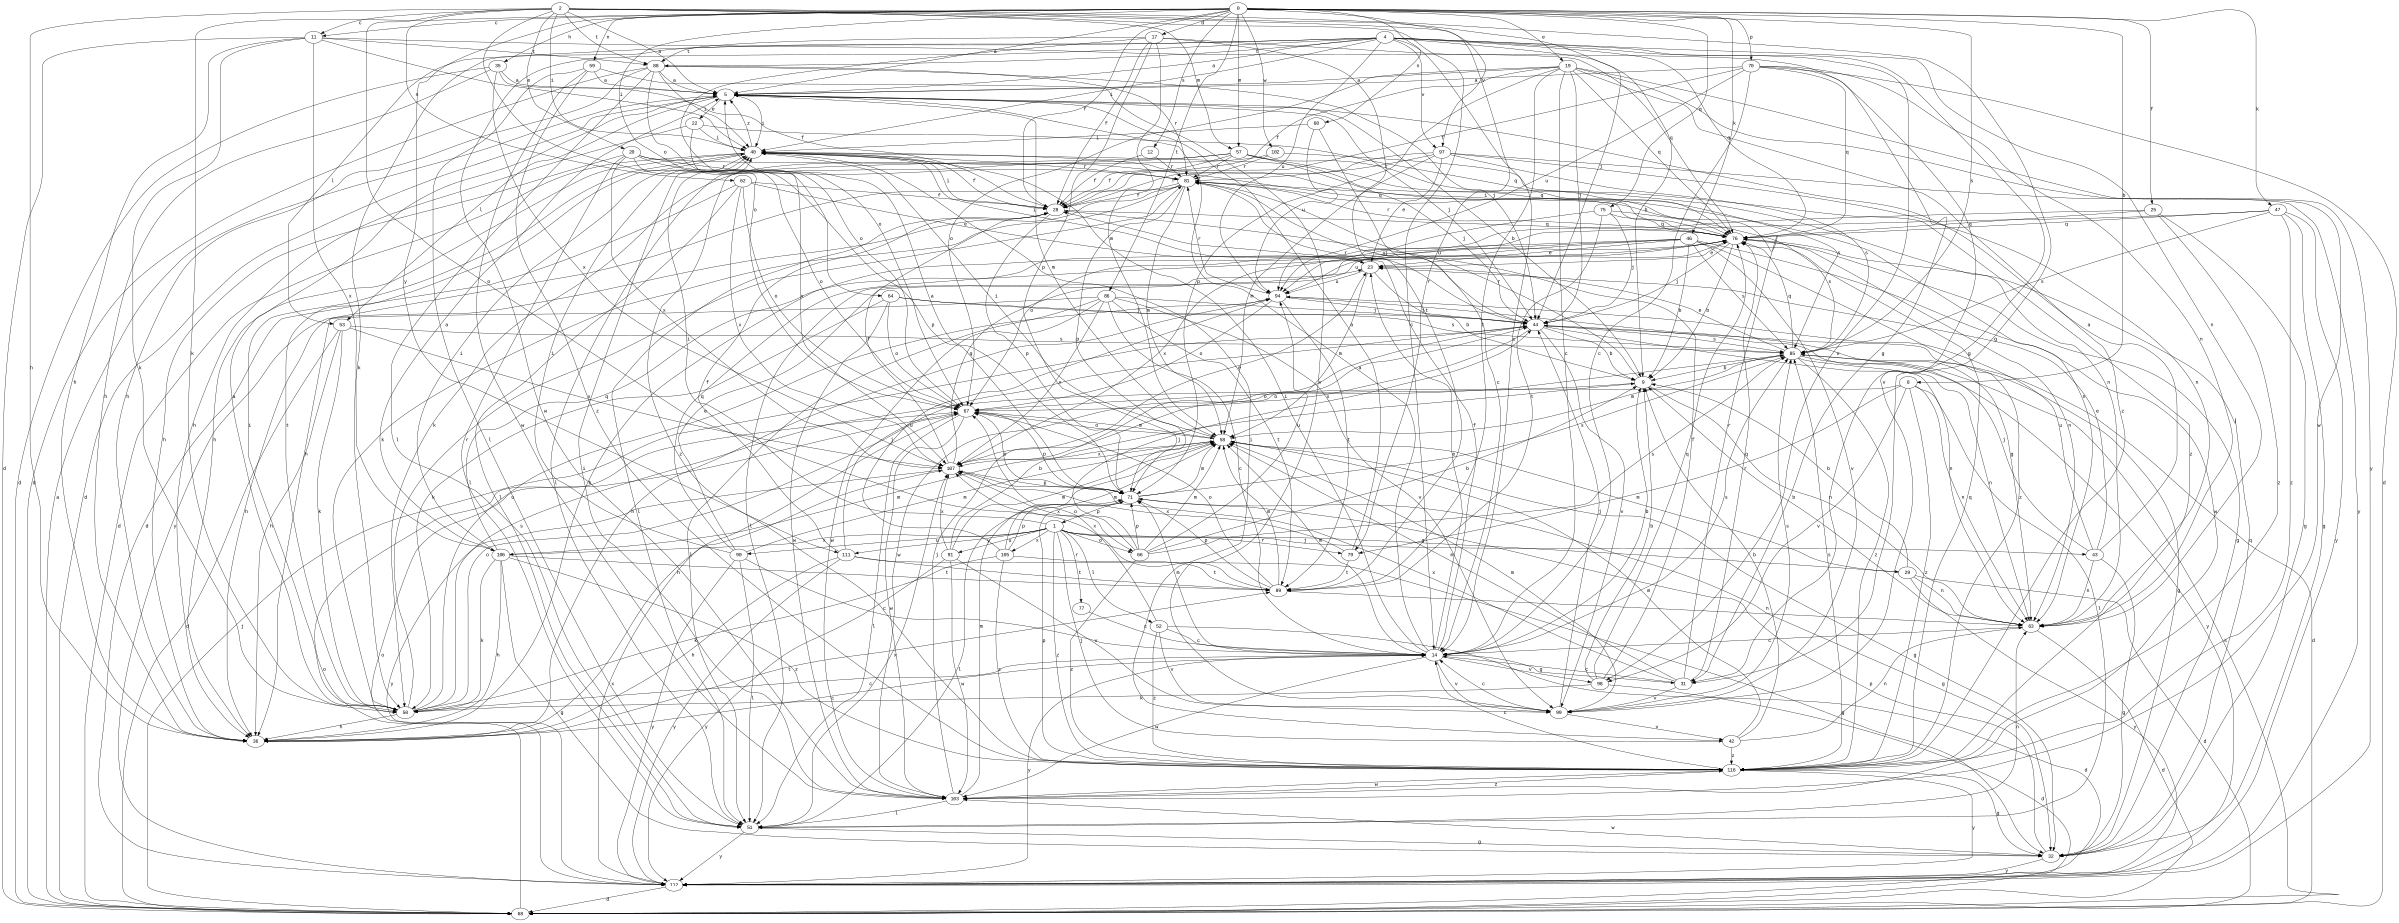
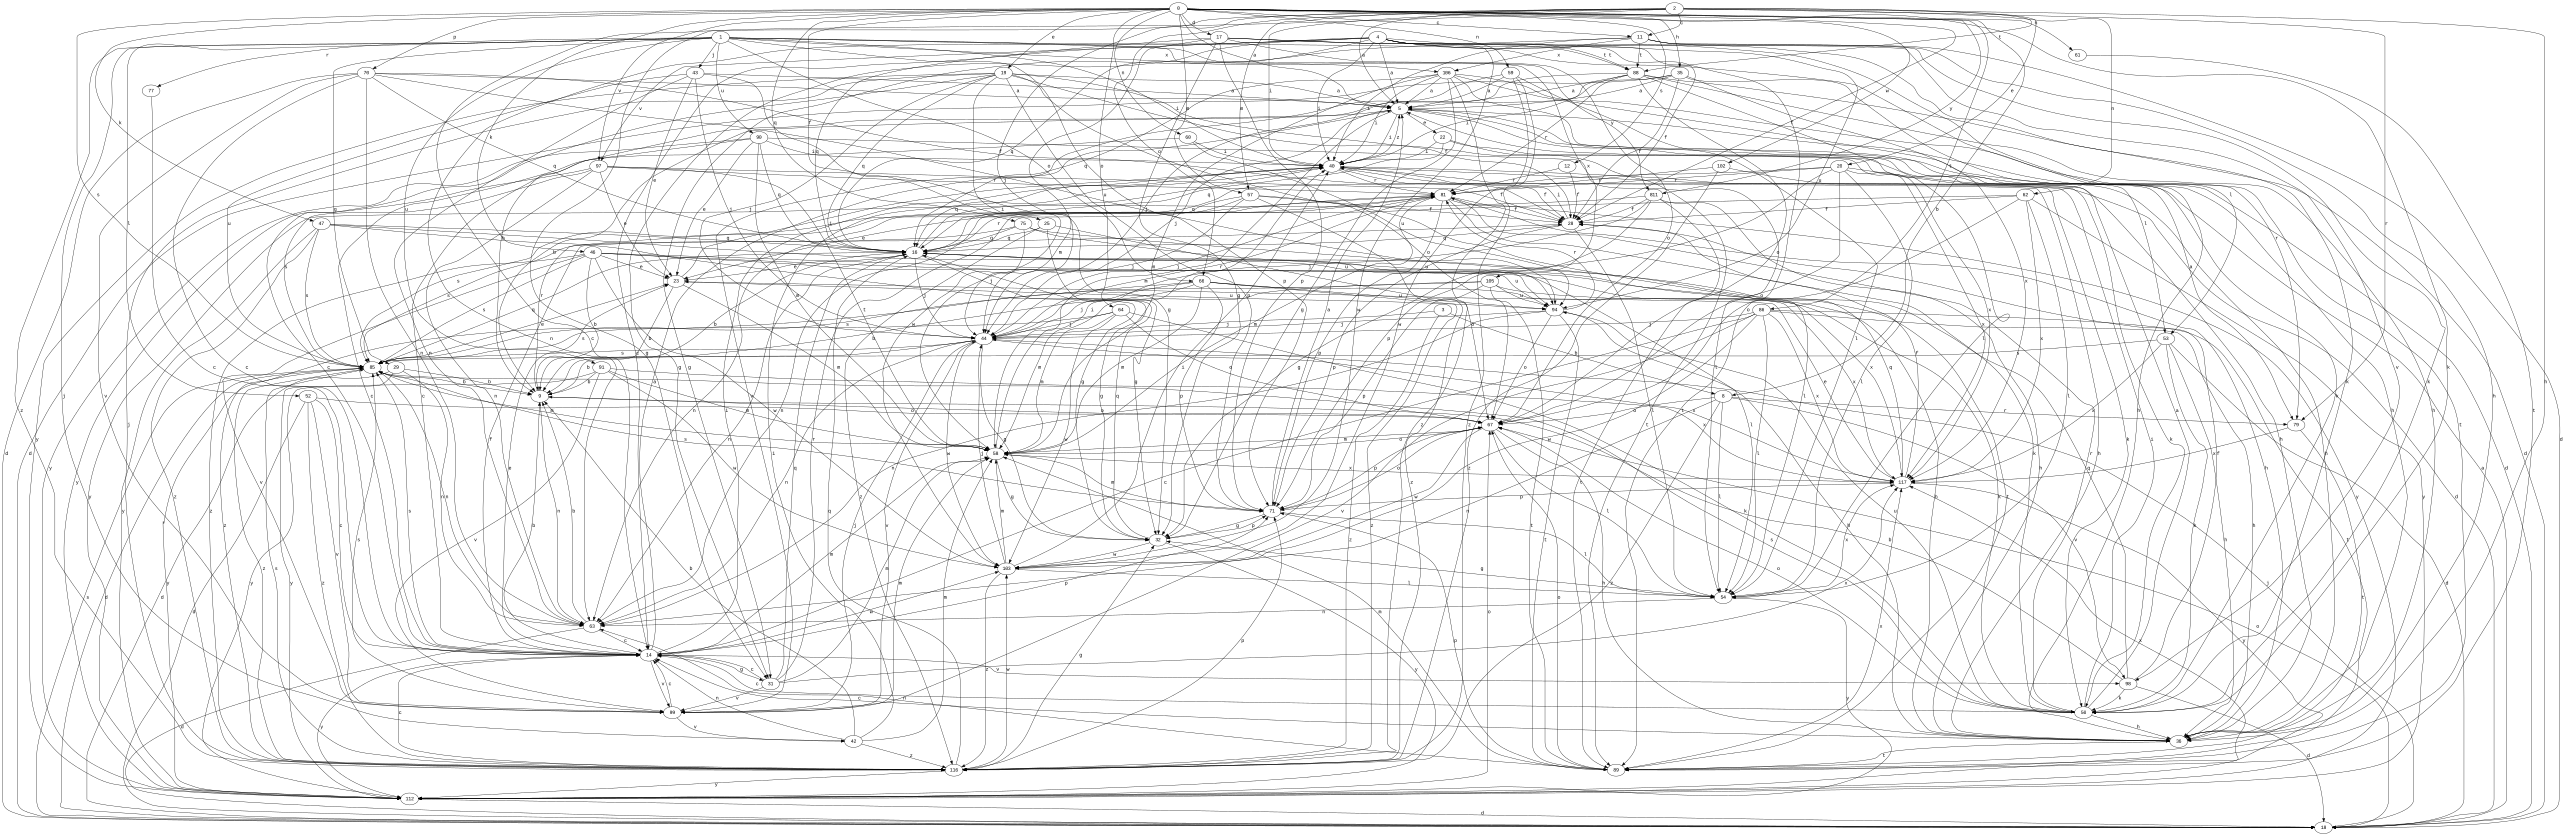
none -> (2078, 55)
(1653, 108) -> (987, 119)
(1196, 152) -> (1913, 171)
(1219, 164) -> none
(755, 188) -> none
(1735, 239) -> (915, 253)
none -> (1225, 266)
(1252, 296) -> (865, 310)
none -> (1443, 310)
(1776, 332) -> (338, 163)
(2123, 411) -> (129, 425)
(287, 426) -> (2128, 439)
(2012, 454) -> (893, 468)
(951, 469) -> (1902, 483)
(1570, 484) -> (1043, 374)
(1094, 511) -> (1094, 172)
(147, 526) -> (2424, 497)
(846, 555) -> (1654, 195)
(1178, 573) -> (1066, 583)
(1880, 683) -> (751, 715)
(750, 828) -> (1723, 598)
(520, 914) -> (2323, 828)
